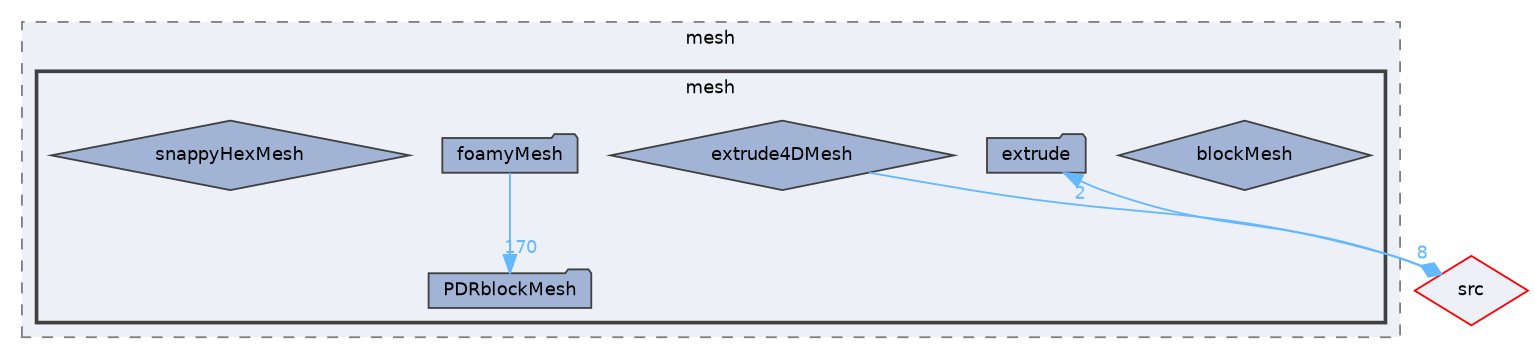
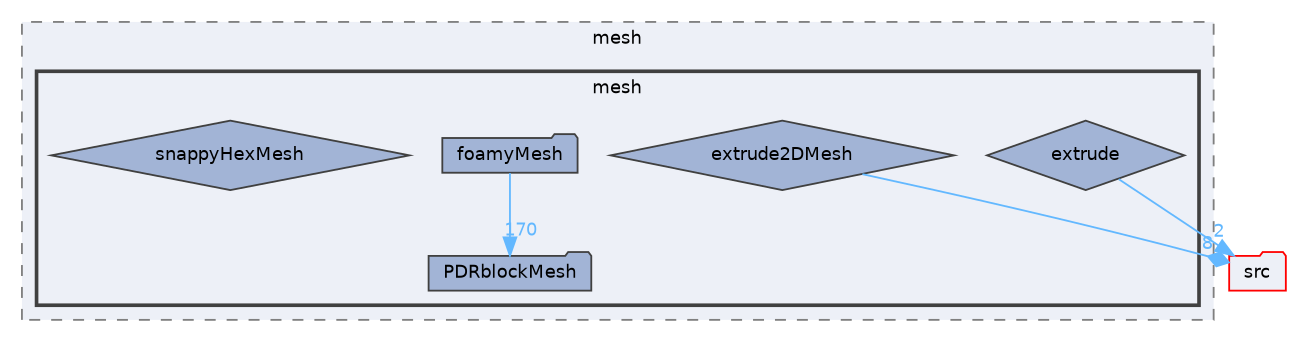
(782, 155) -> (782, 155)
(1036, 155) -> (1086, 155)
(1245, 155) -> none
(1261, 227) -> (1169, 212)
(1471, 291) -> (1258, 273)
